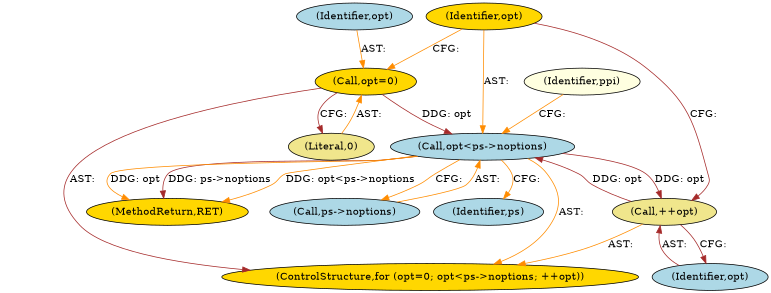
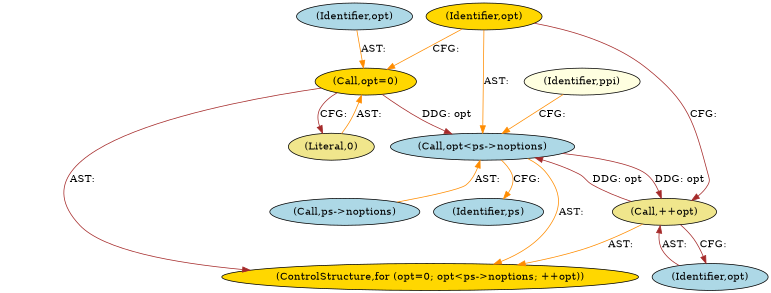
(425, 181) -> none
(167, 212) -> none
